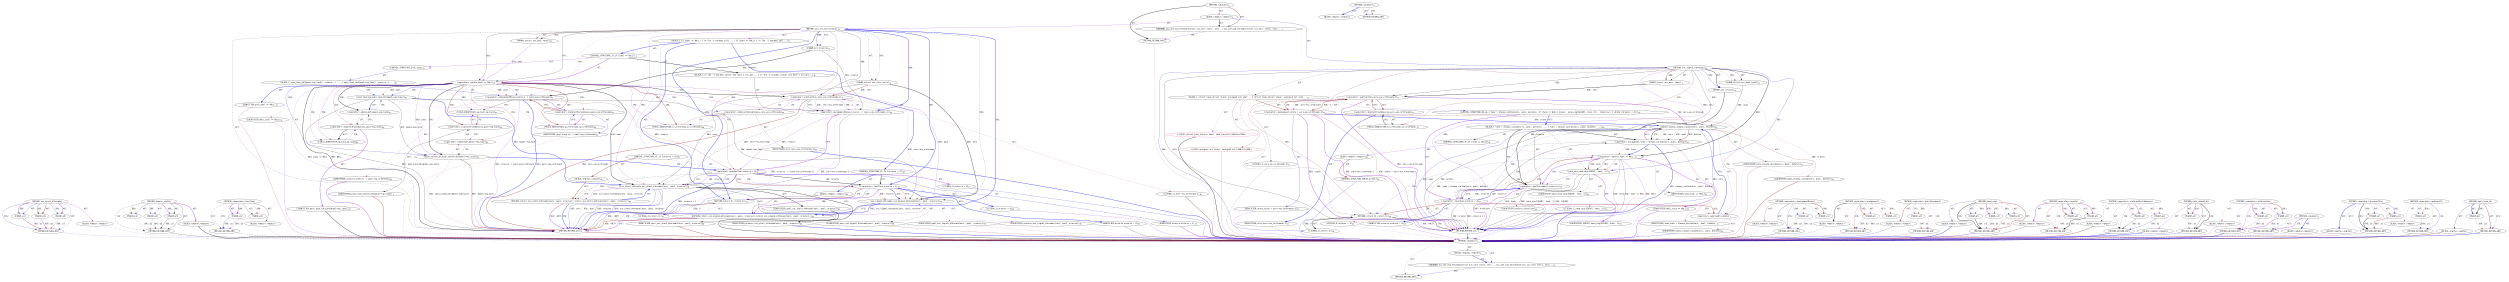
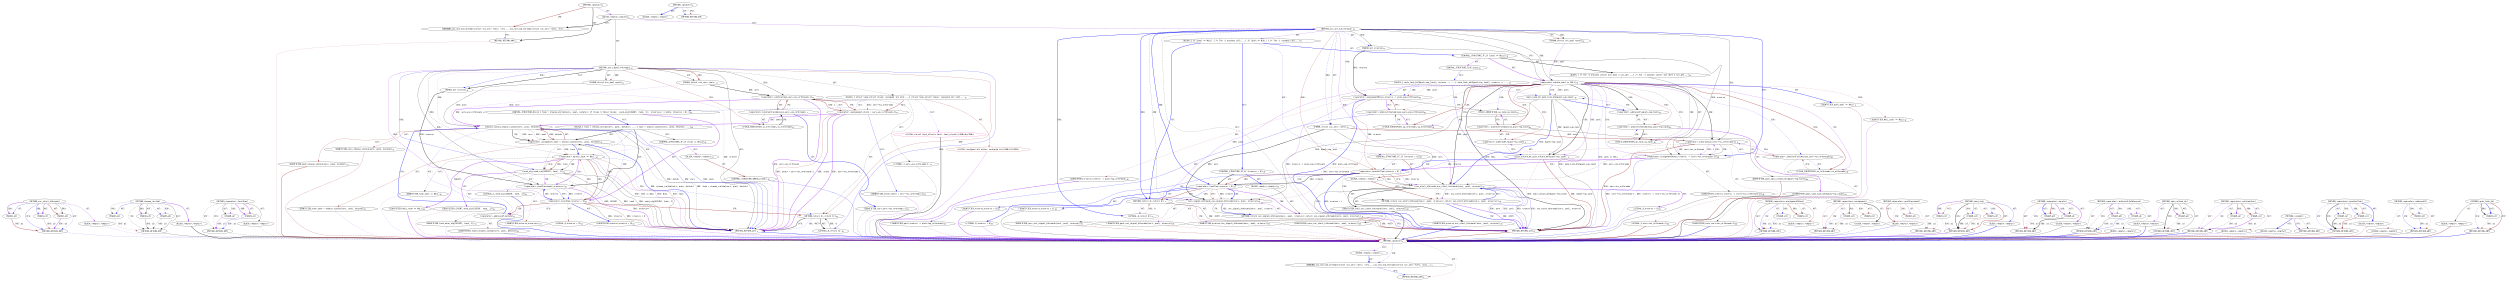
(1583, 117) -> none
(1491, 121) -> (691, 124)
(1745, 123) -> (428, 85)
(877, 175) -> (1597, 189)
(1699, 179) -> (458, 179)
none -> (1733, 194)
